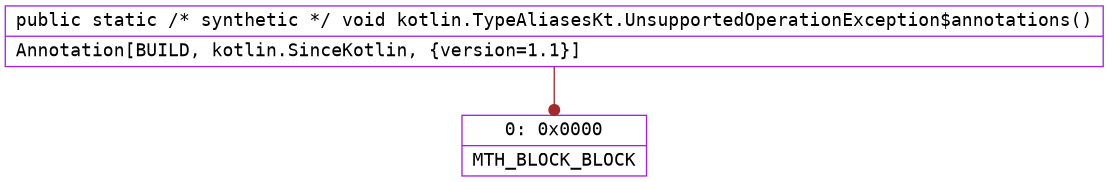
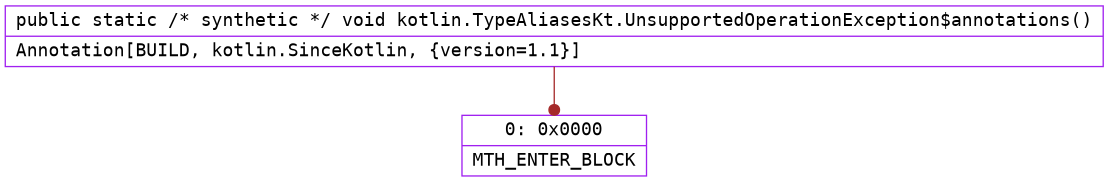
(554, 160) -> (554, 160)
